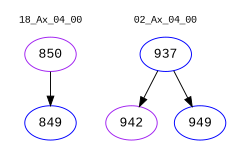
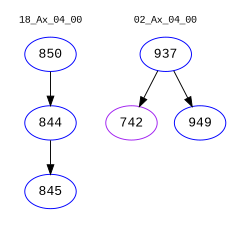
(50, 54) -> (50, 54)
(50, 123) -> (50, 123)
(131, 123) -> (131, 123)
none -> (50, 192)
